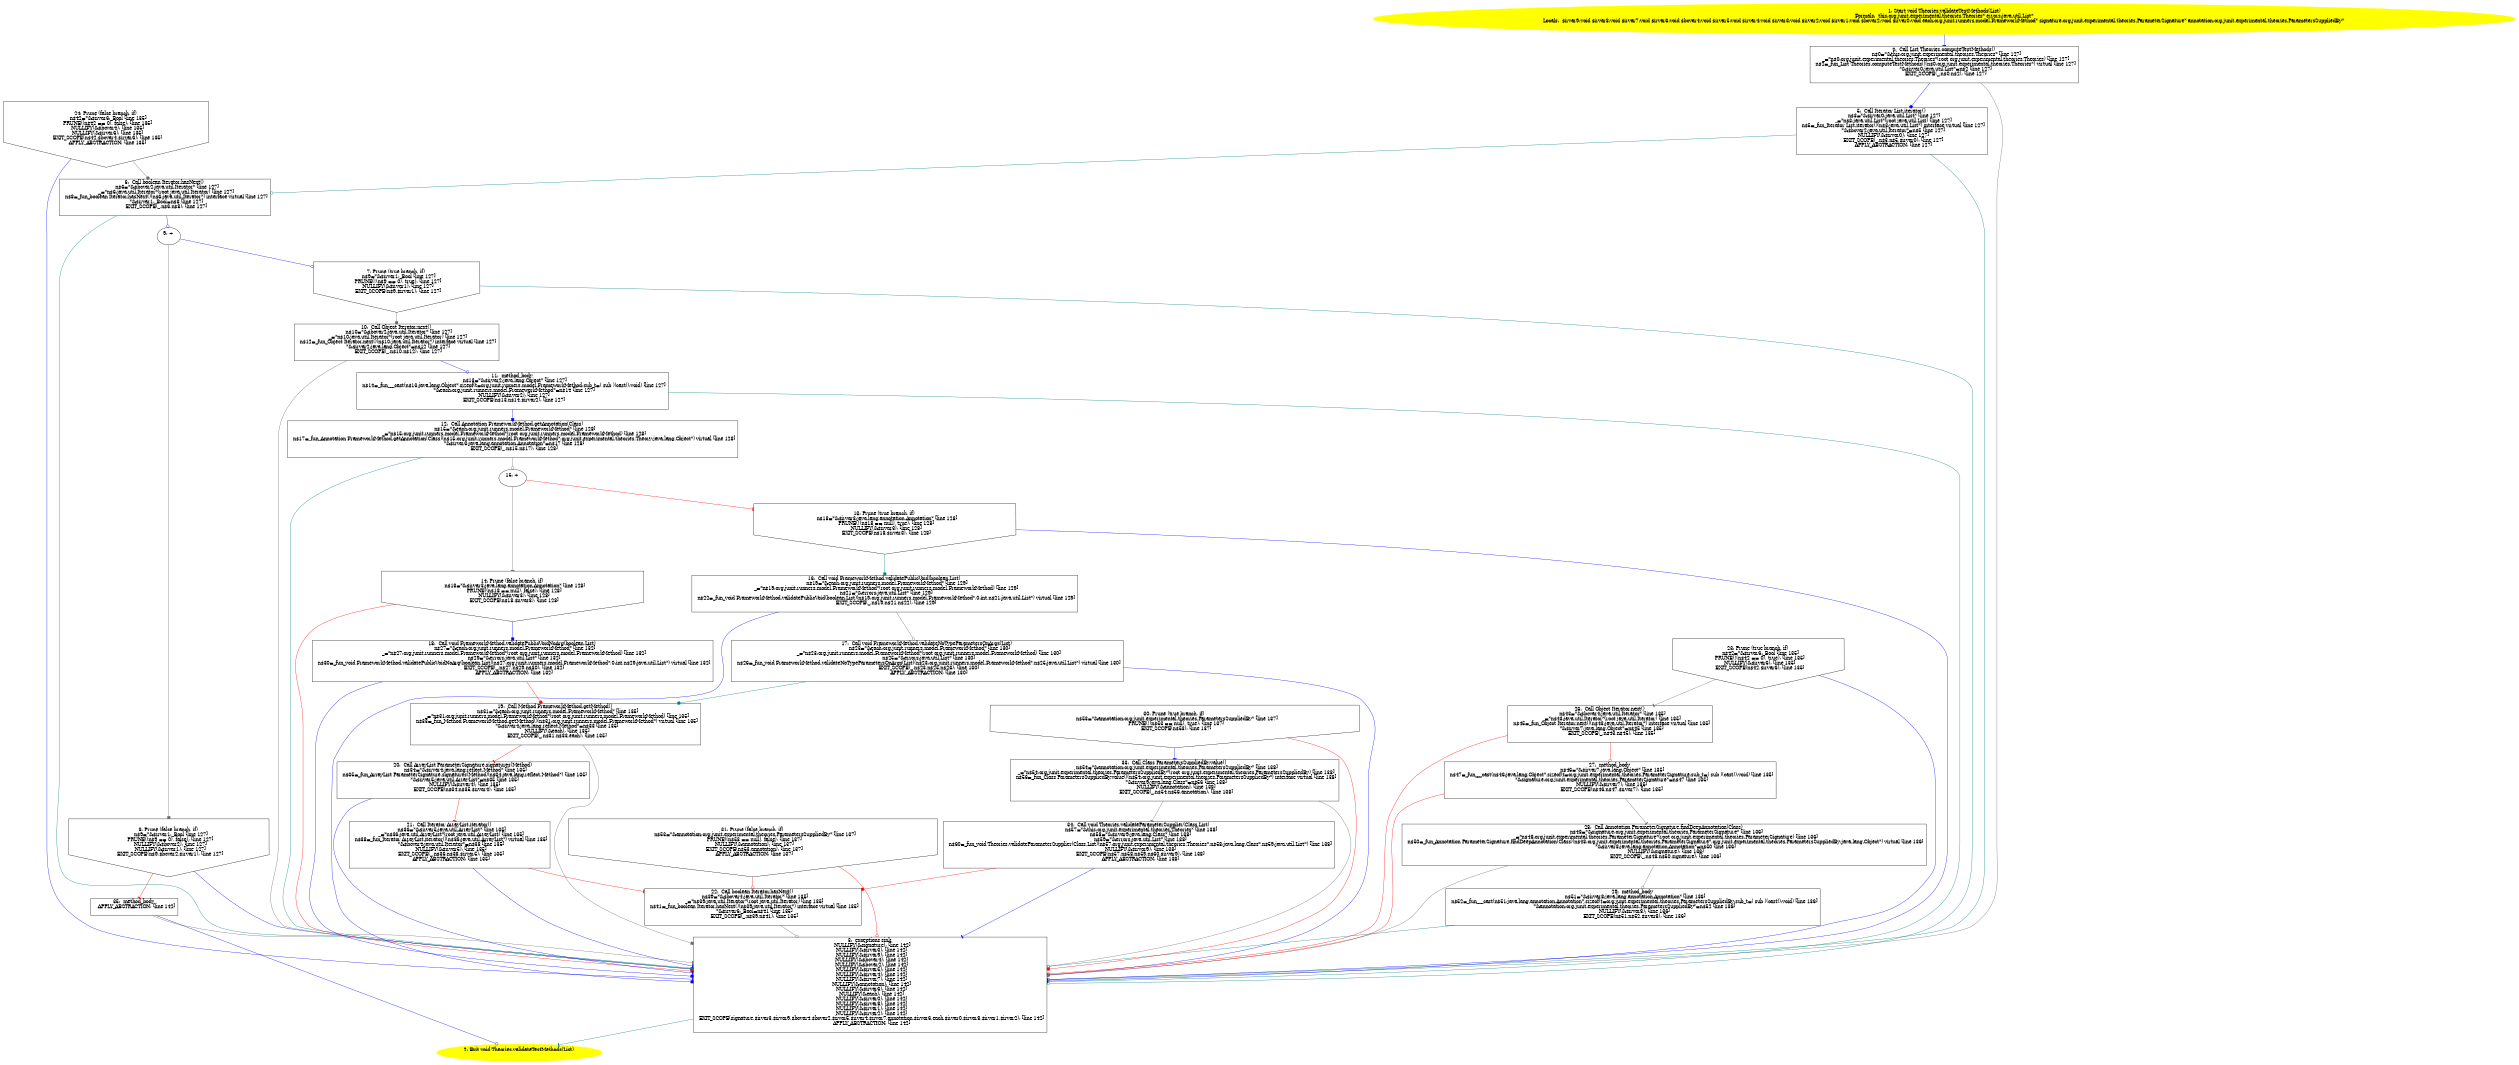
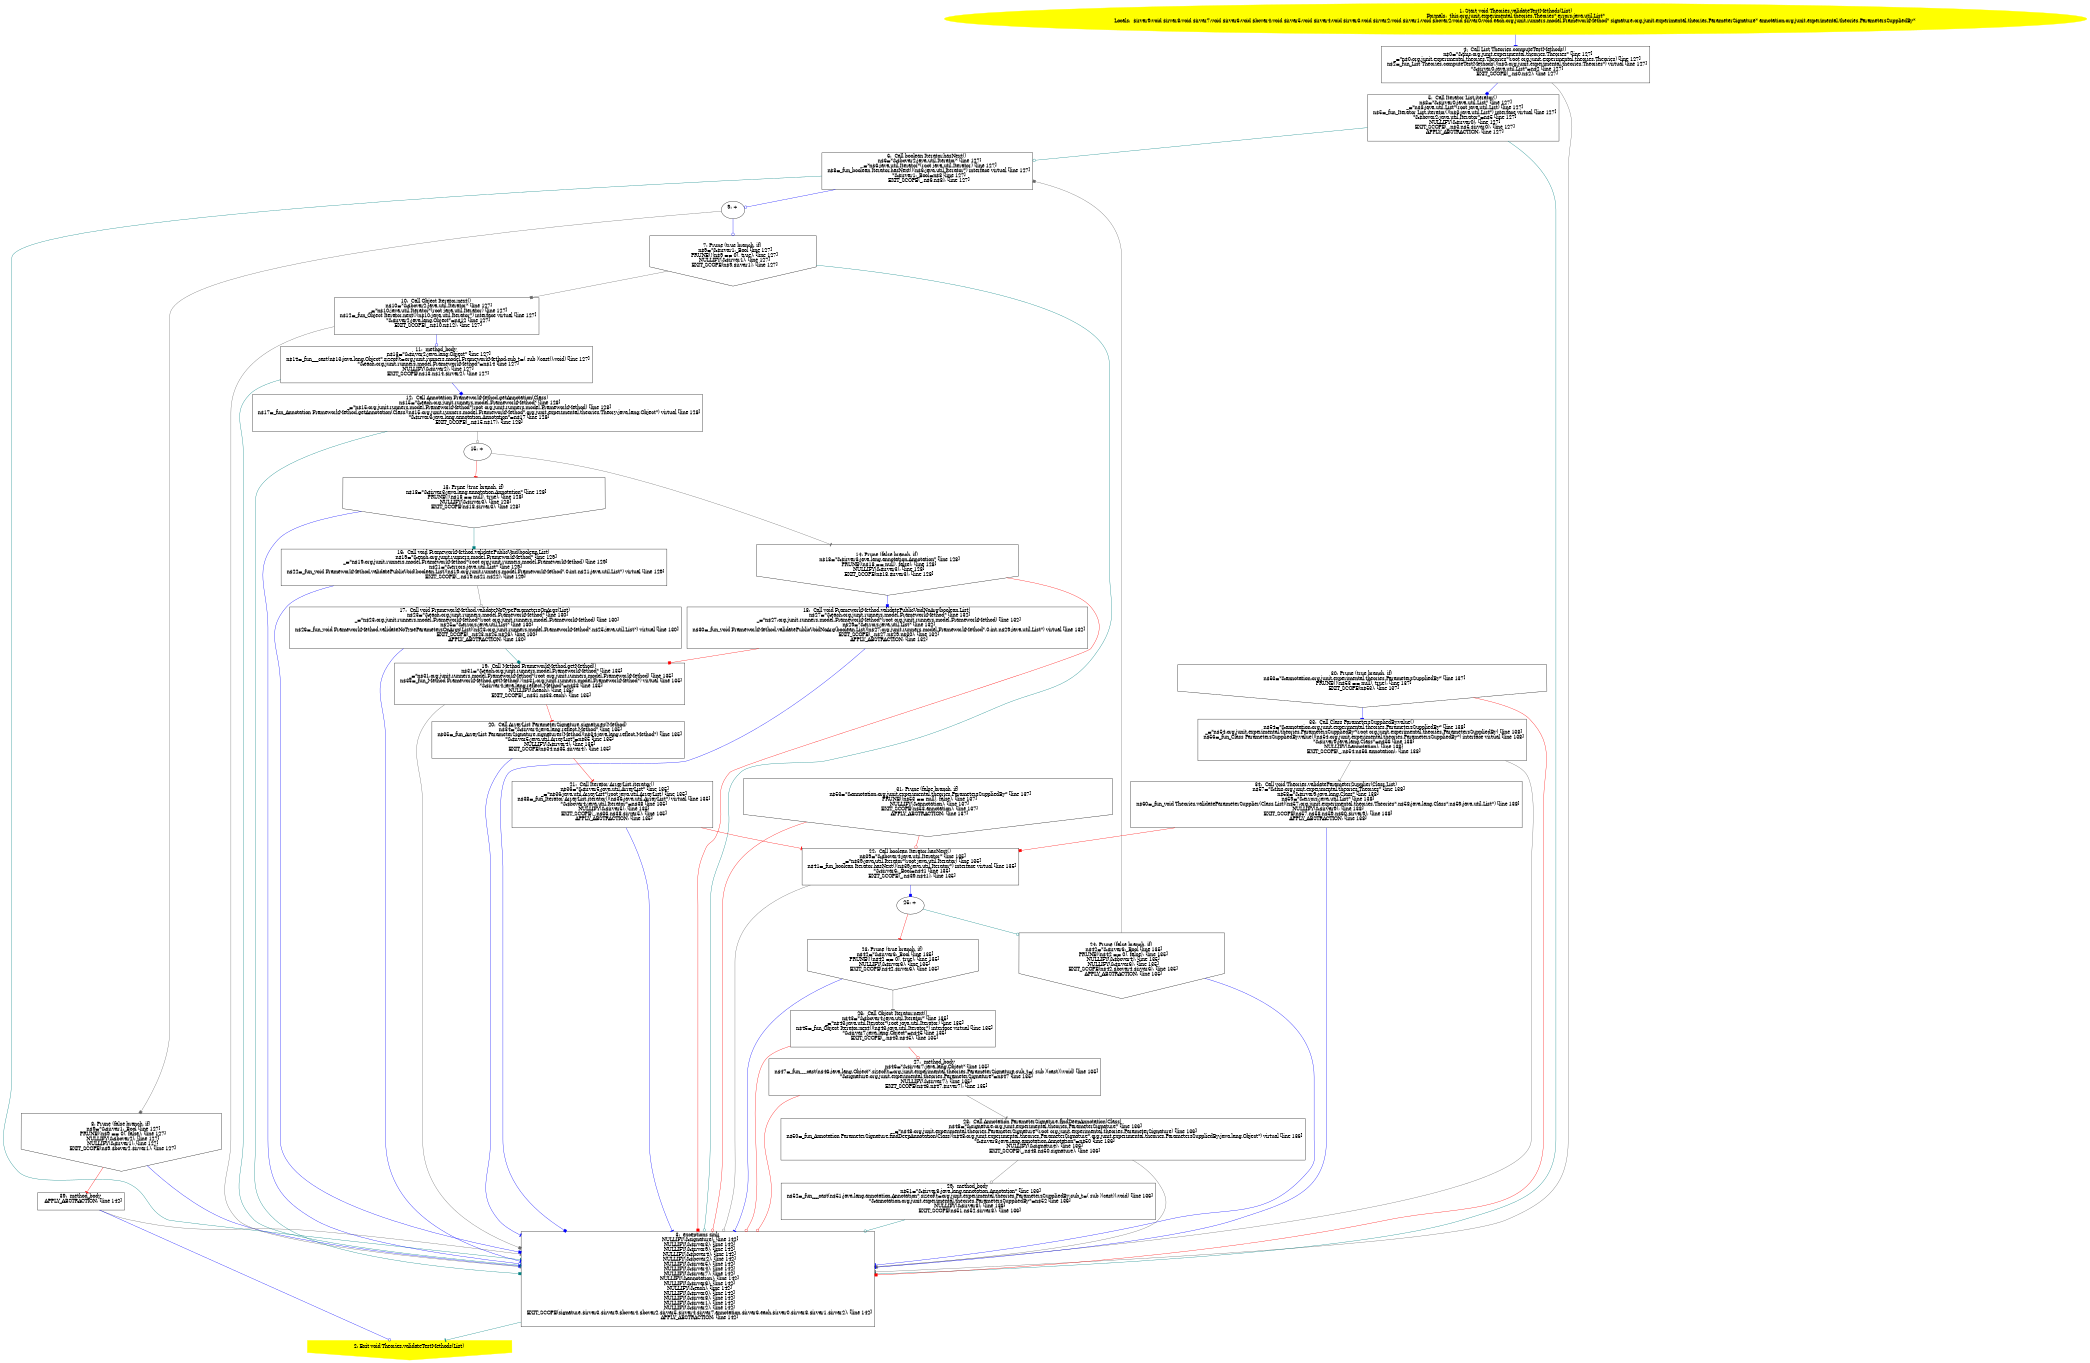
none -> (910, 905)
(134, 907) -> (81, 1201)
(519, 1053) -> (410, 1349)
